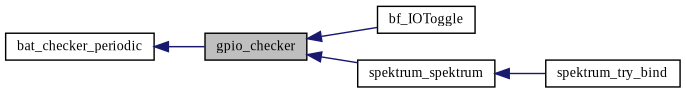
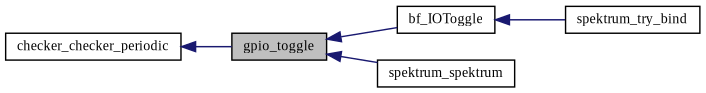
(80, 47) -> (93, 47)
(256, 47) -> (279, 47)
(527, 74) -> (537, 20)
